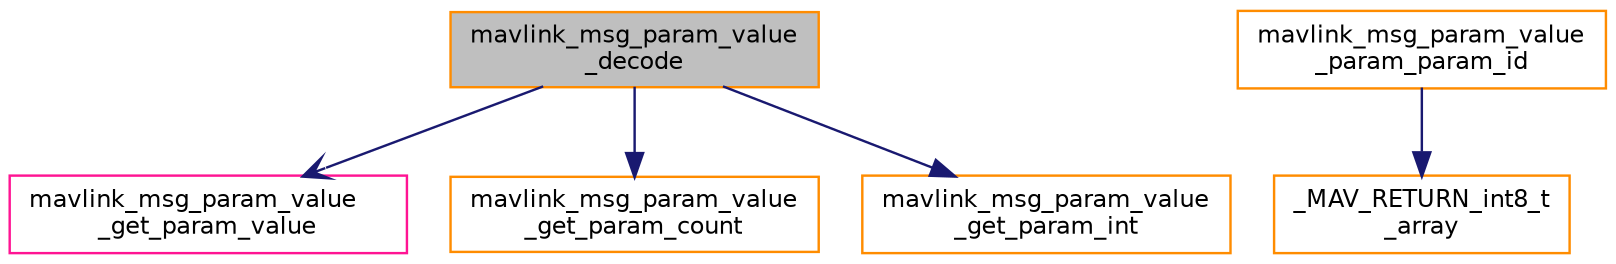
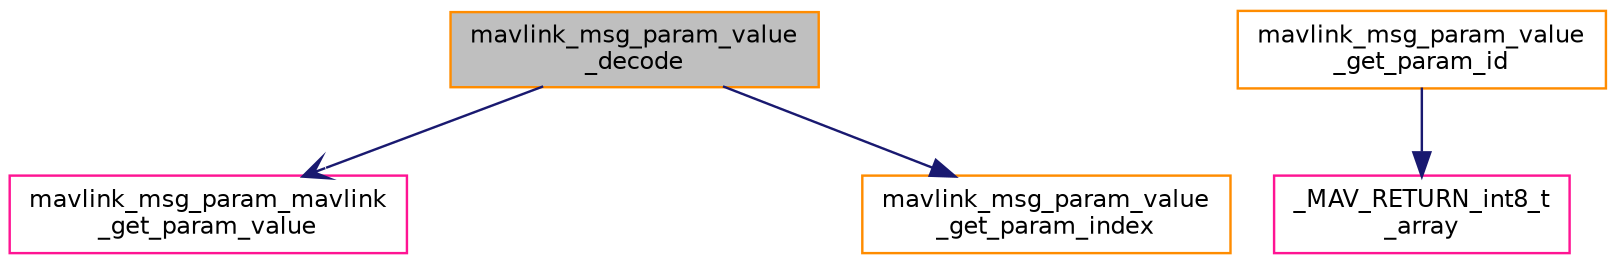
(1422, 50) -> (1422, 50)
(208, 214) -> (208, 214)
(635, 214) -> none
(1046, 214) -> (1046, 214)
(1422, 214) -> (1422, 214)
